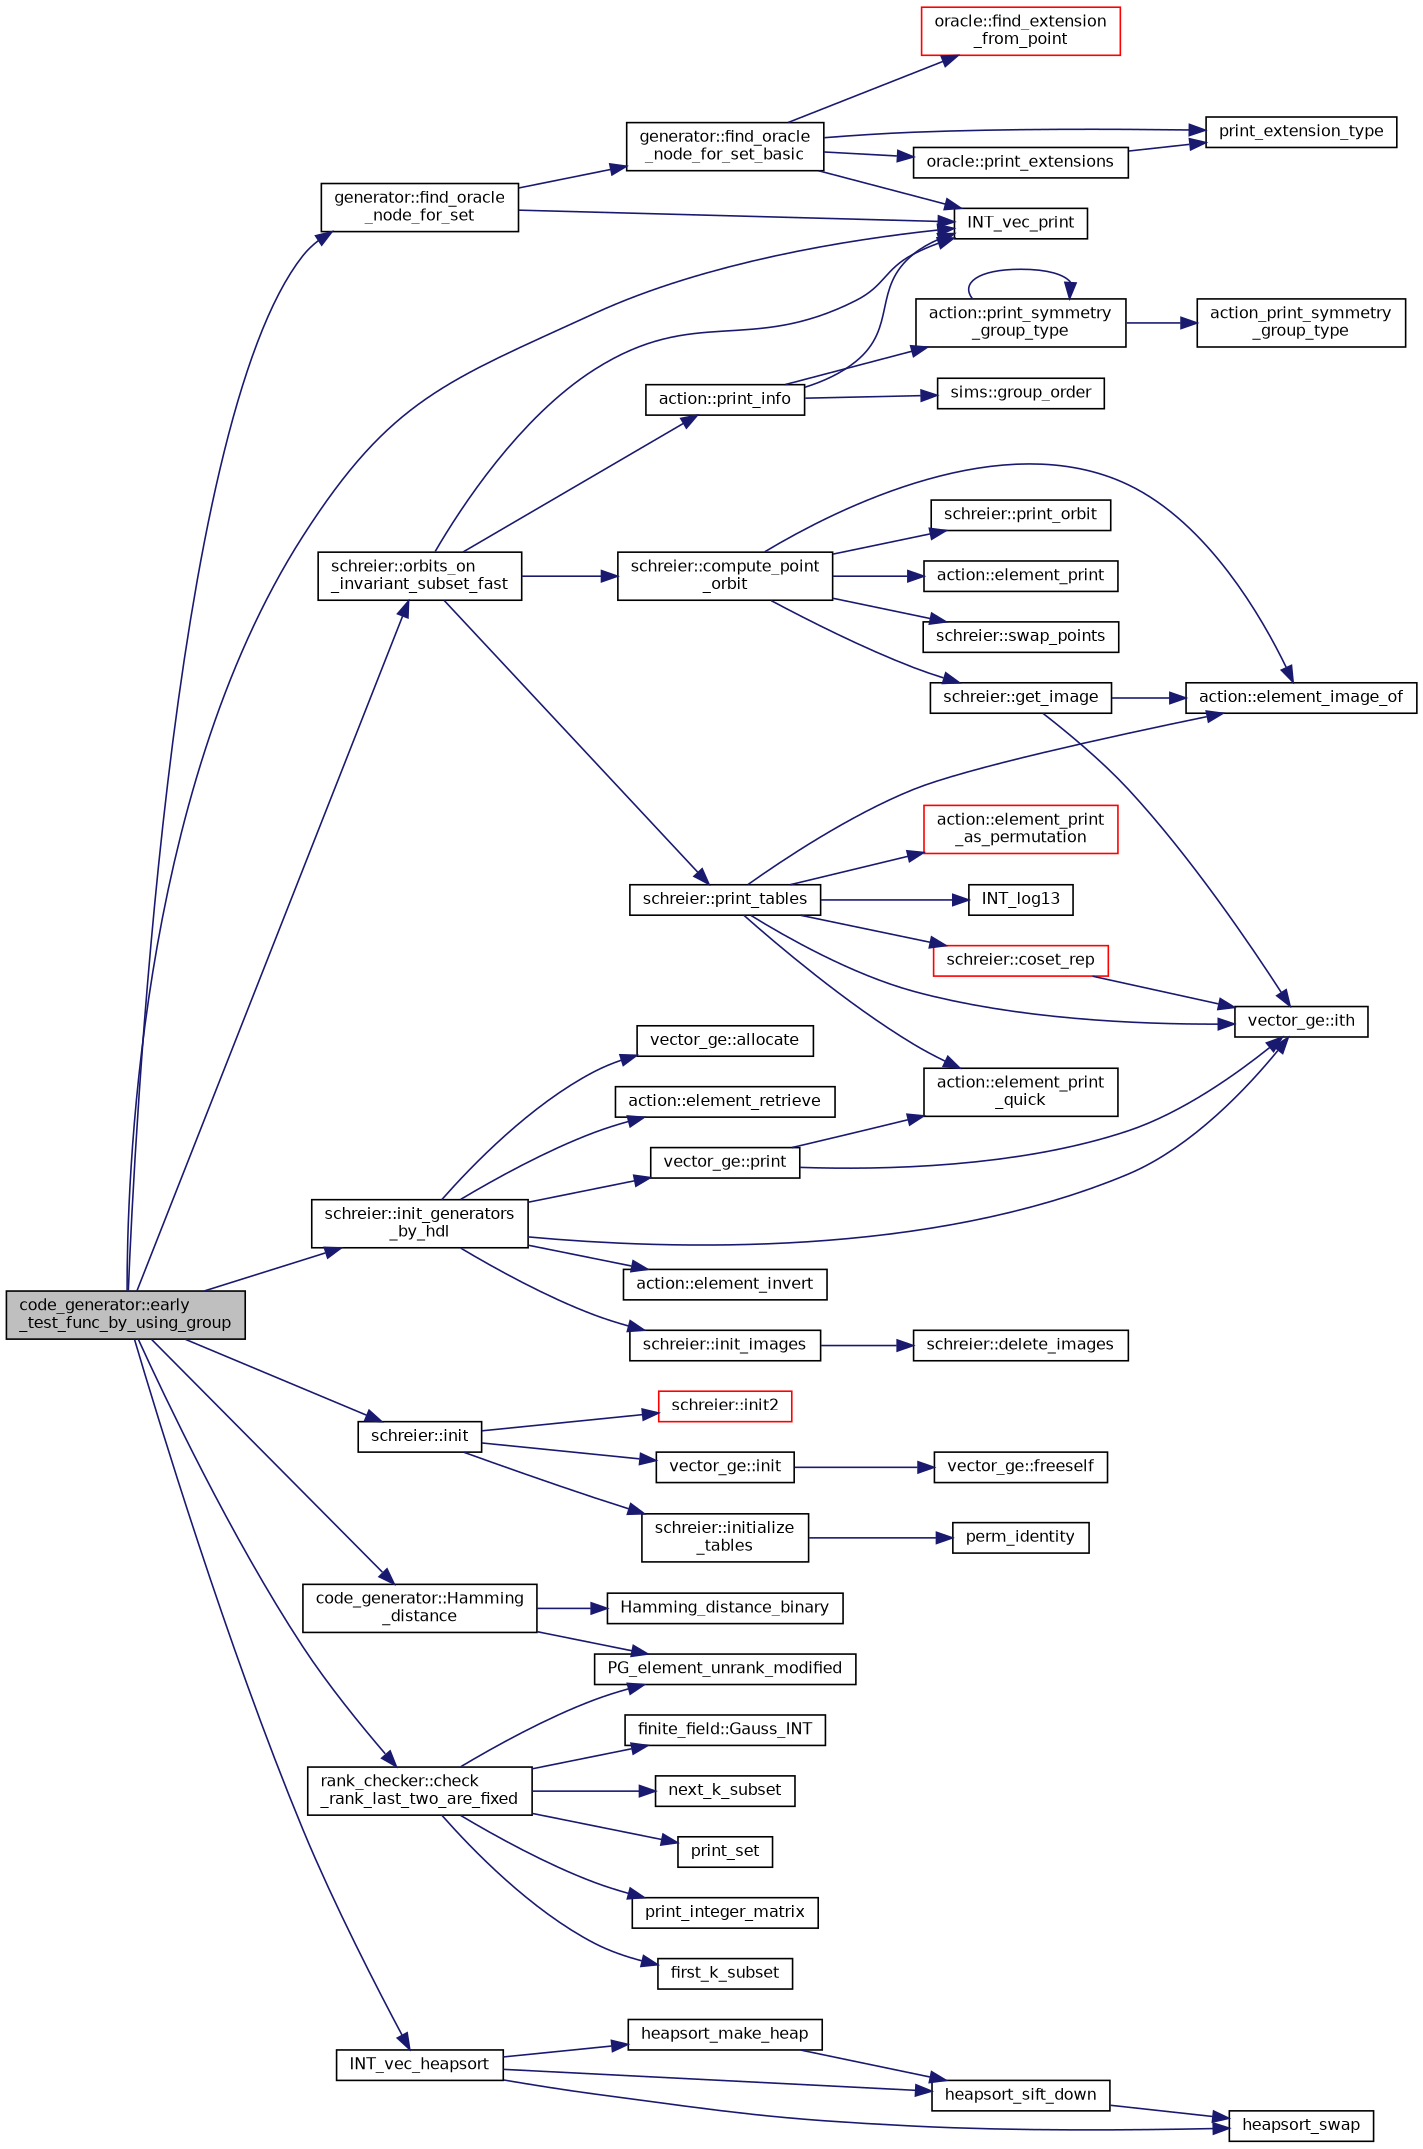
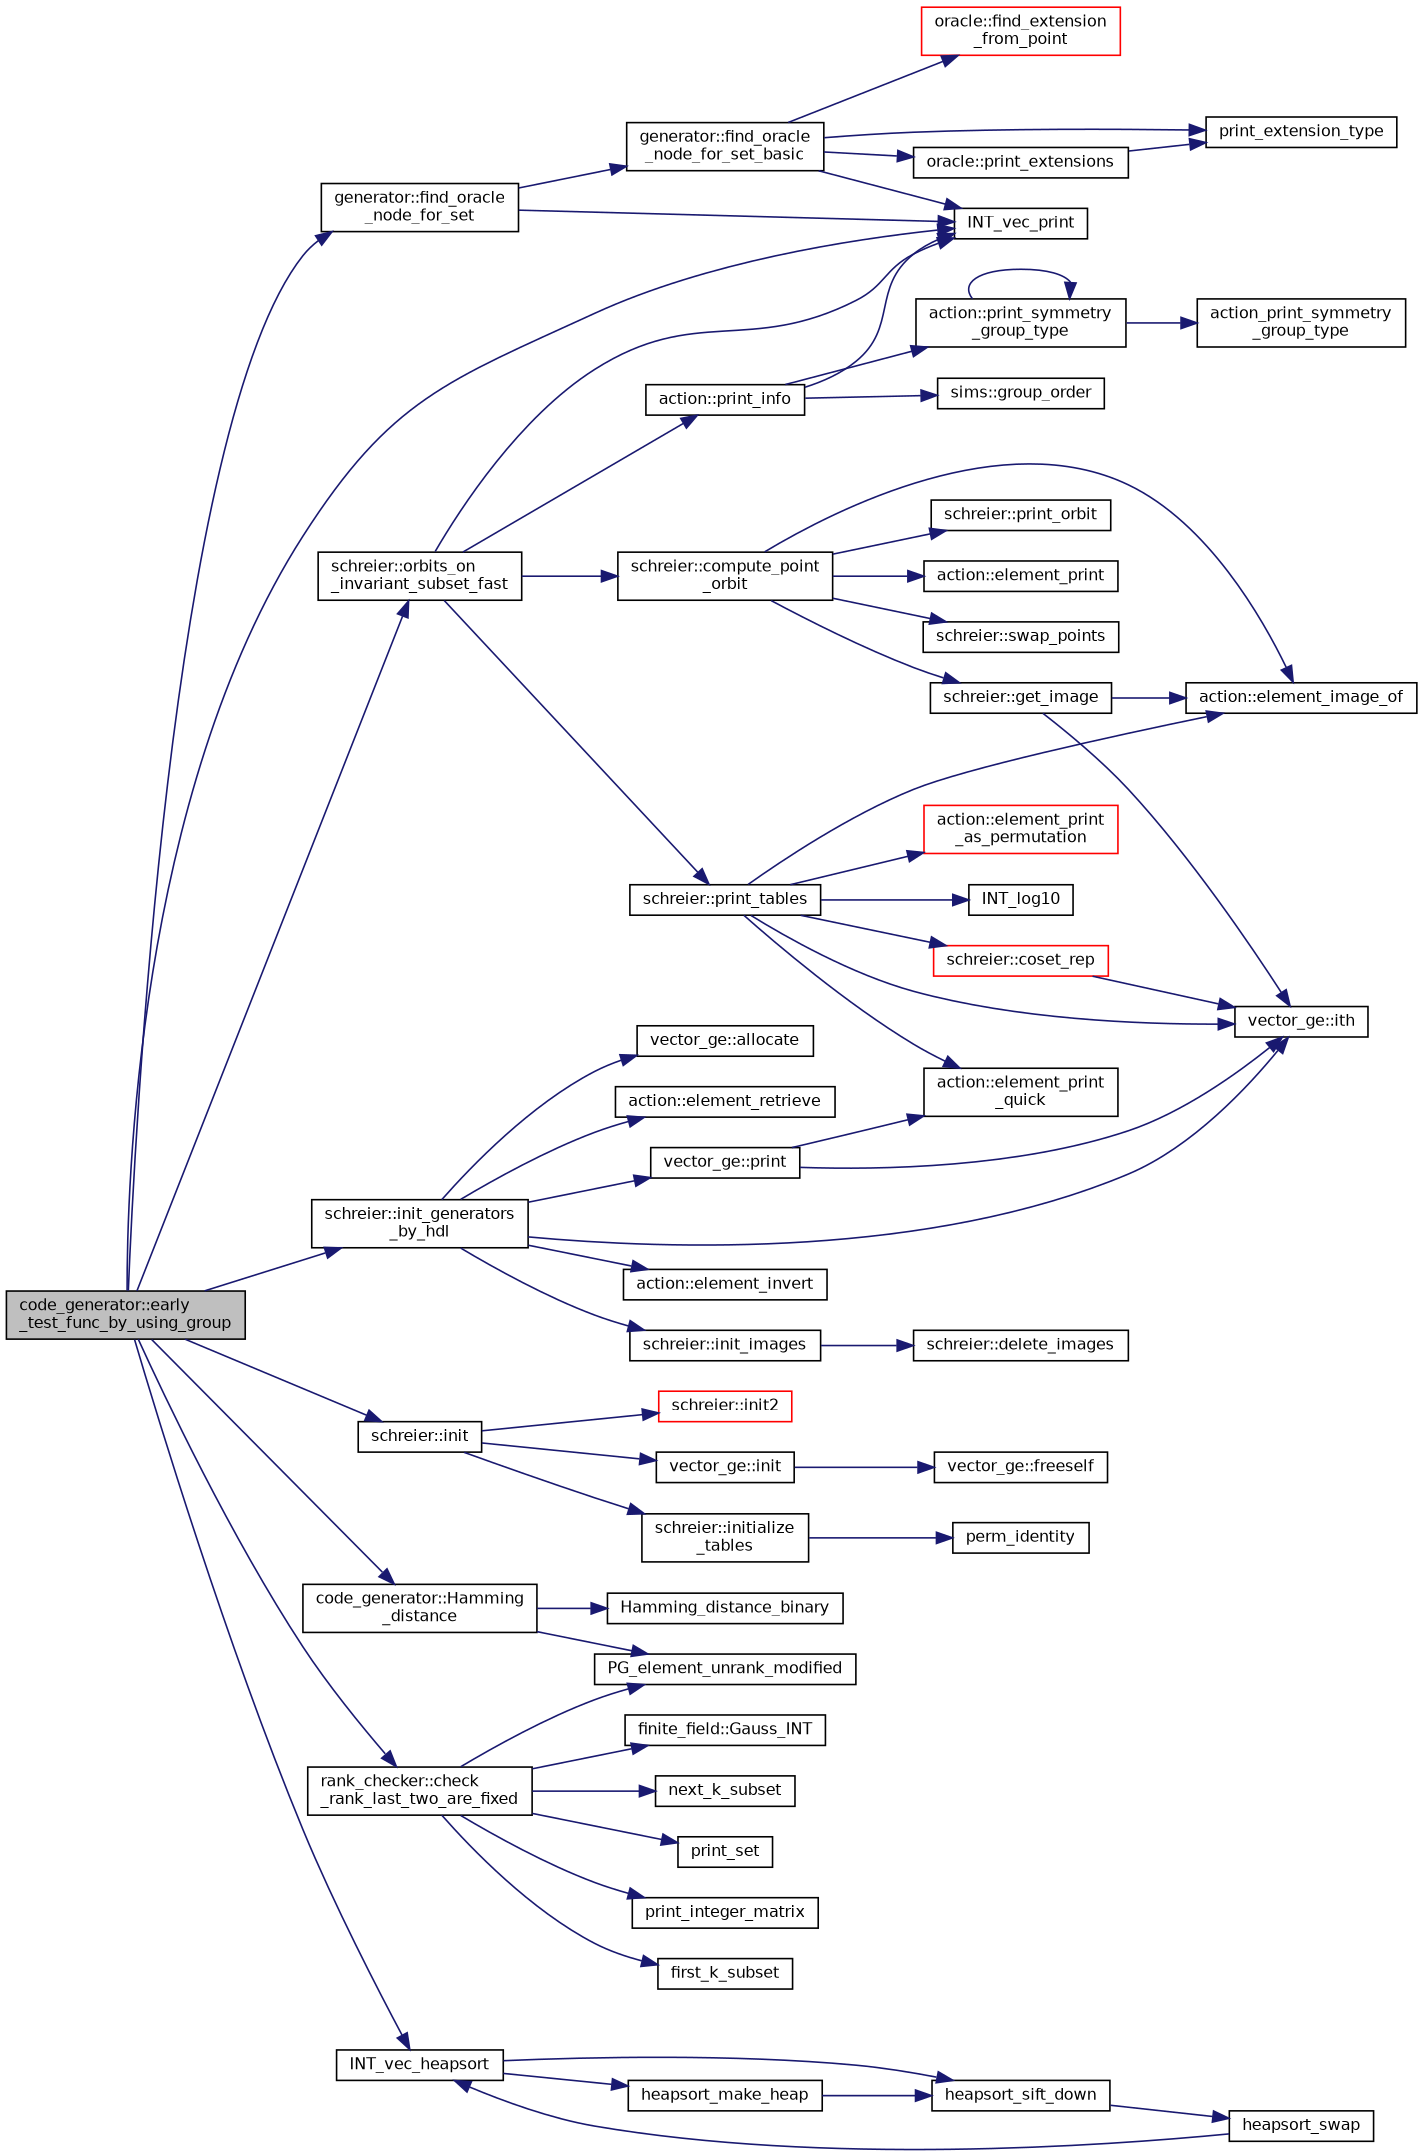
(1021, 900) -> (1021, 900)
(857, 2123) -> (846, 2148)
